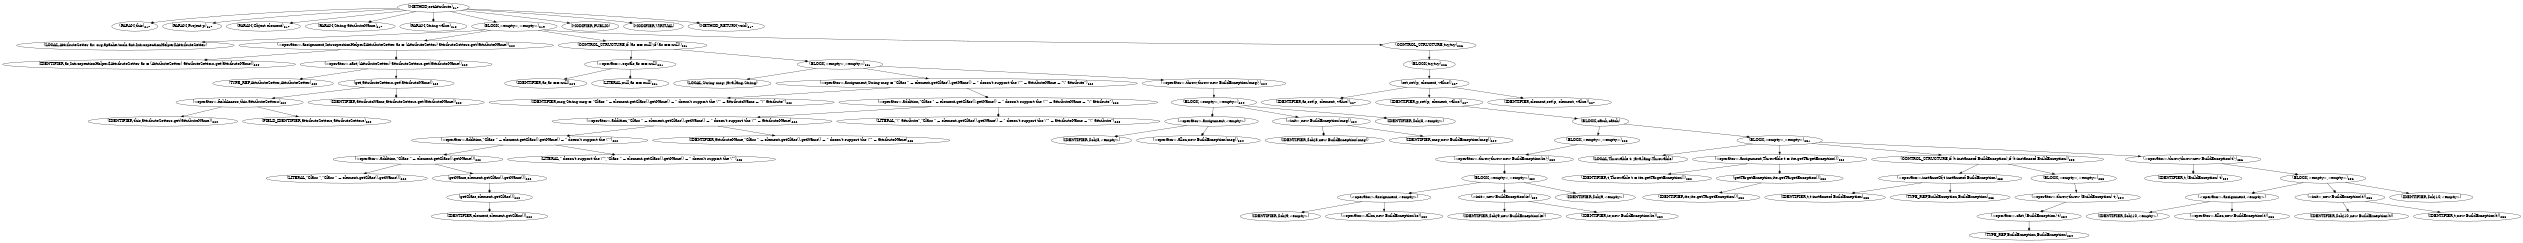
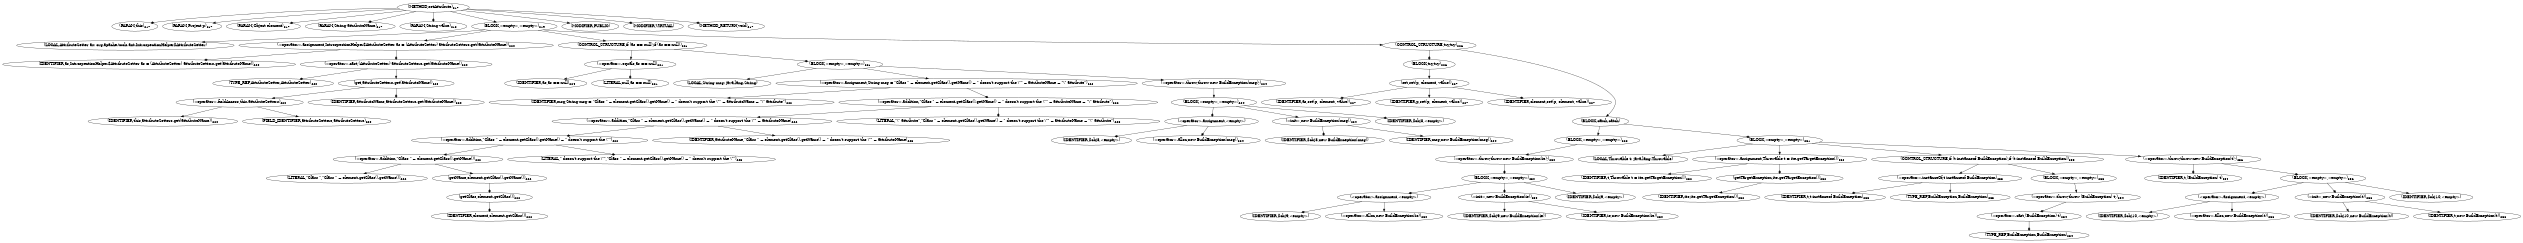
(1429, 54) -> (1429, 54)
(1518, 112) -> (1548, 67)
